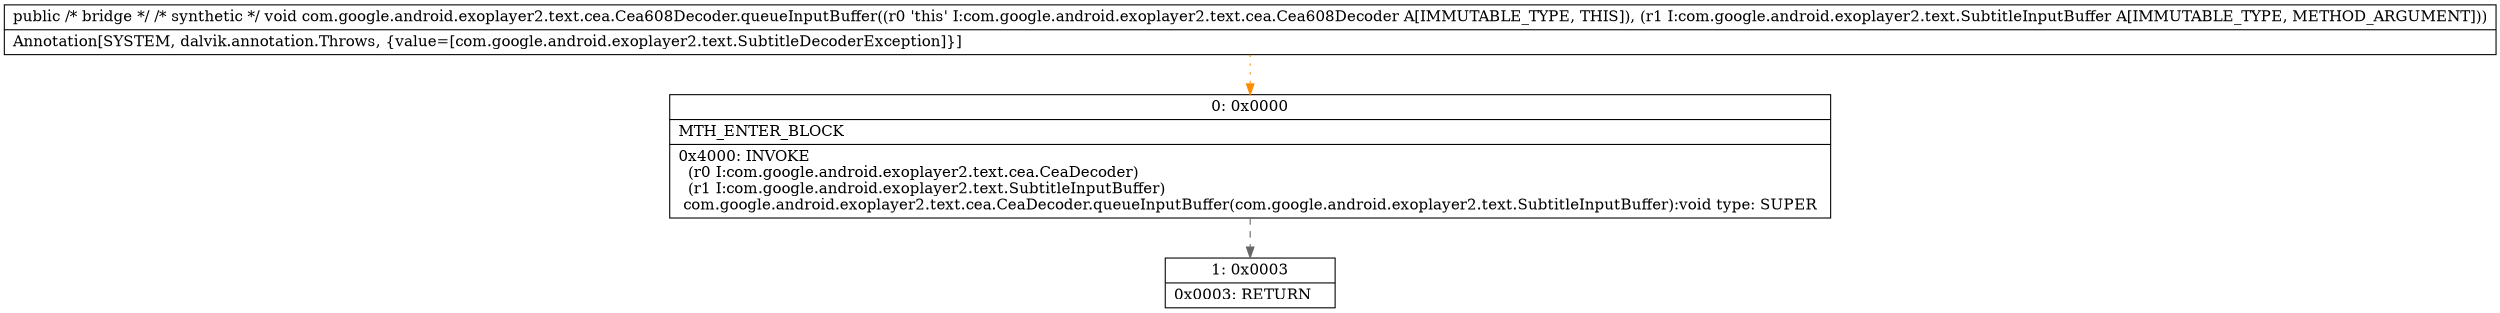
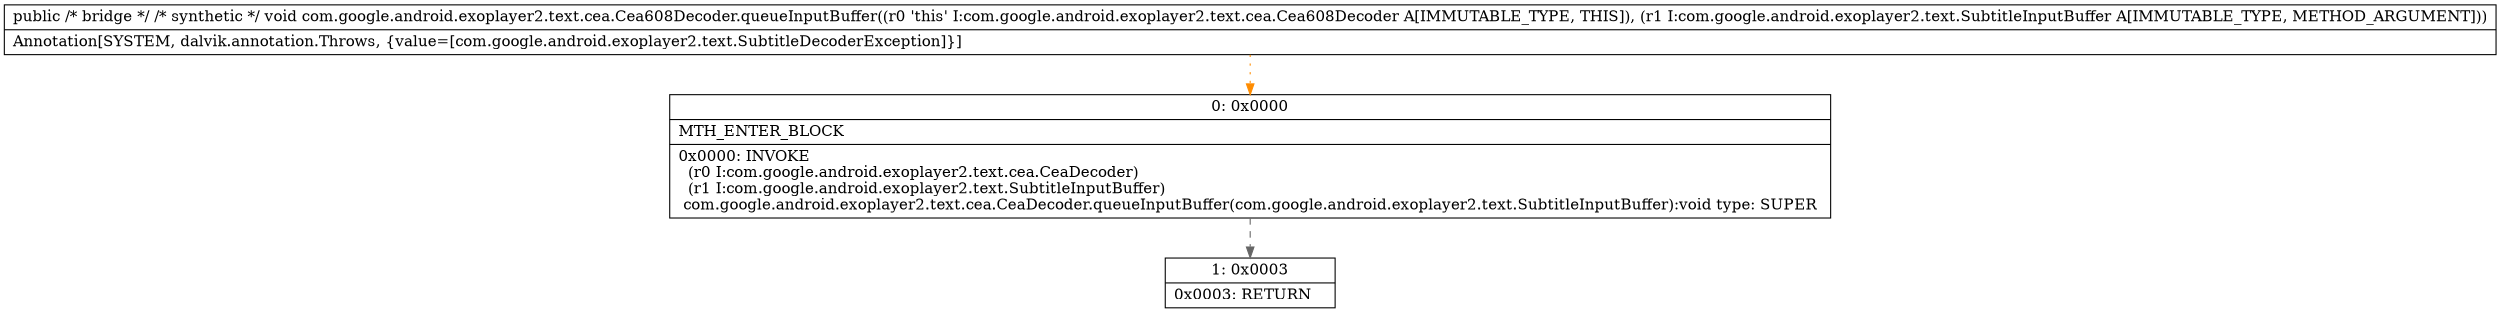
(749, 156) -> (749, 156)
